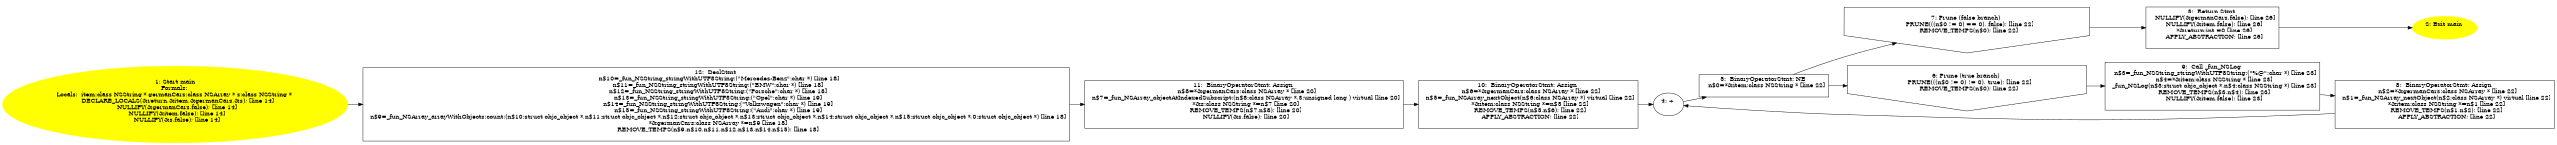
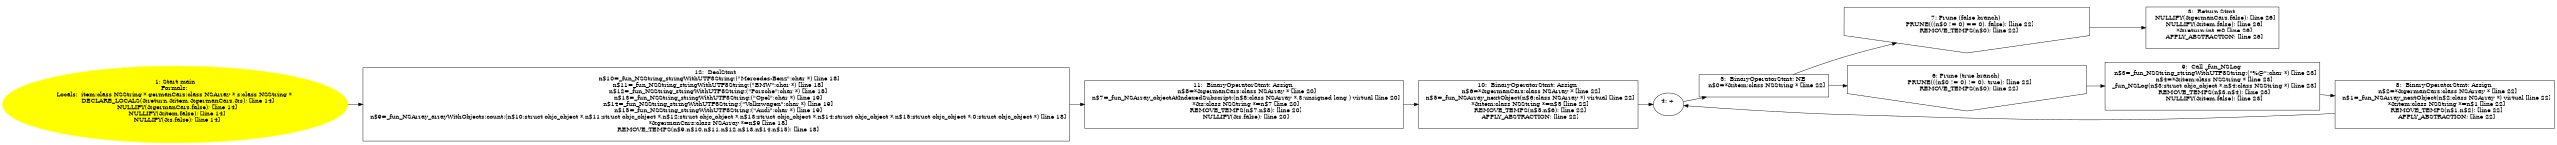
(2445, 28) -> none
